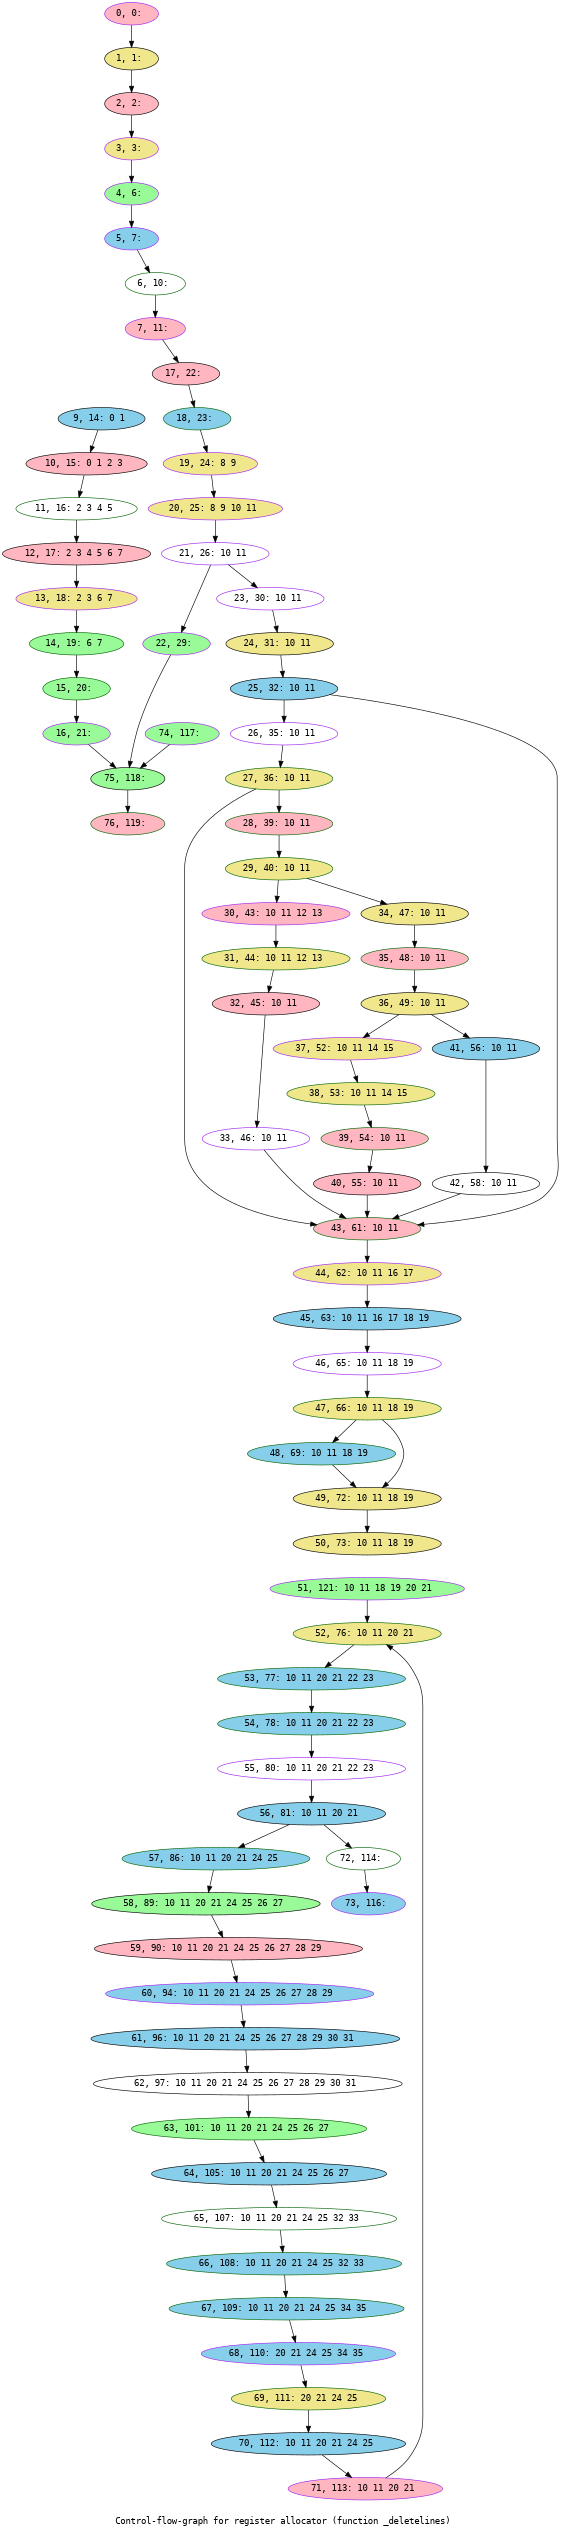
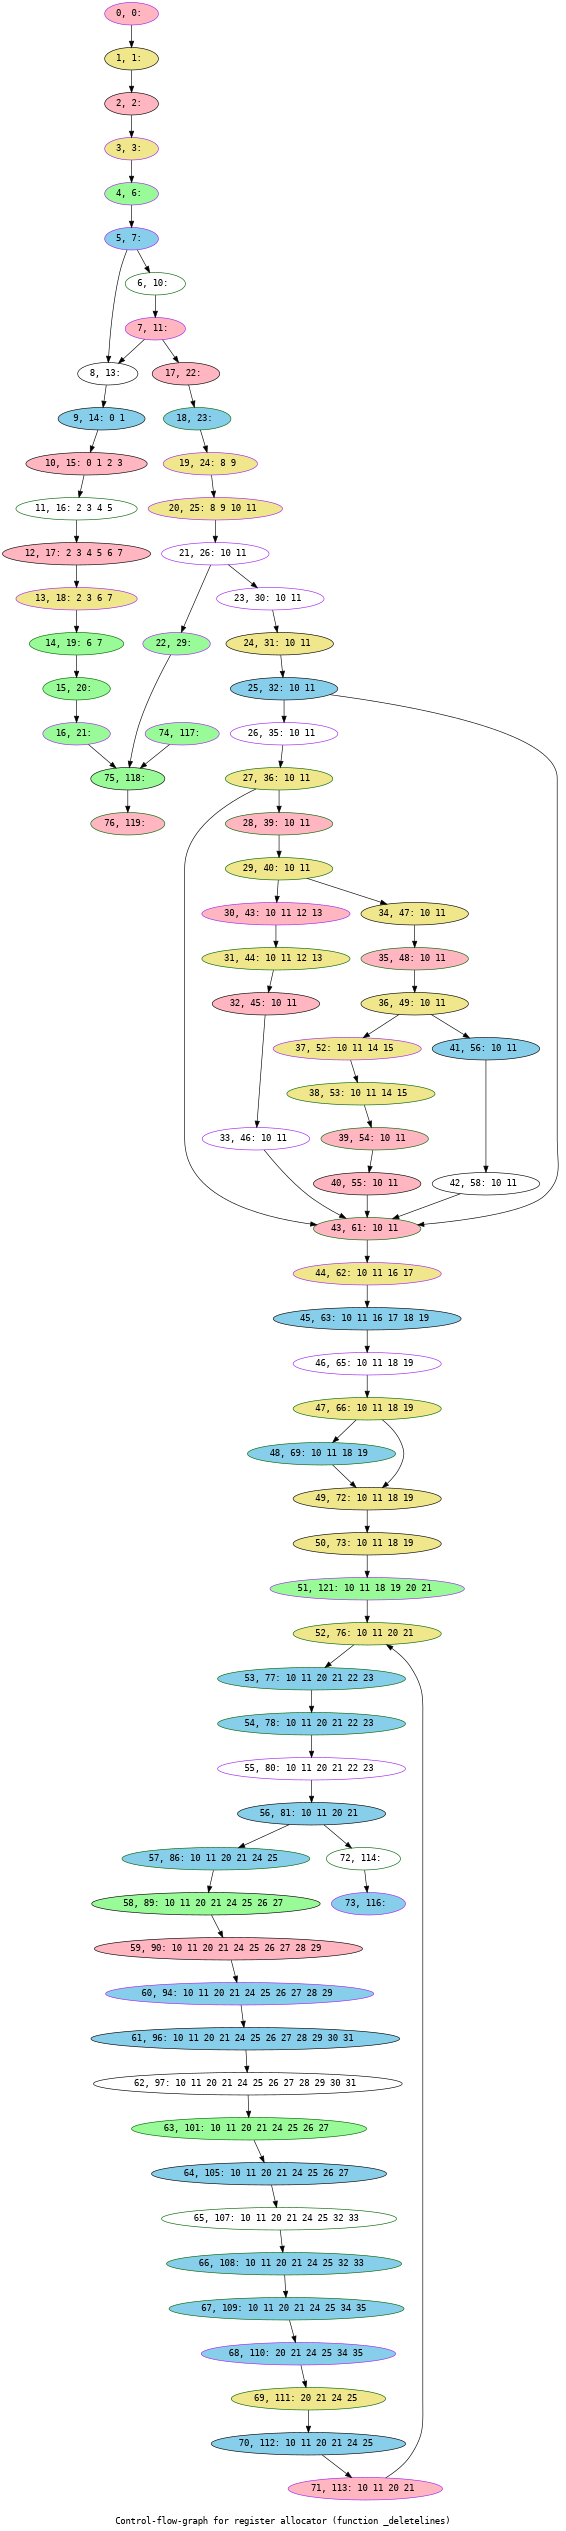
none -> (108, 374)
none -> (367, 1563)
